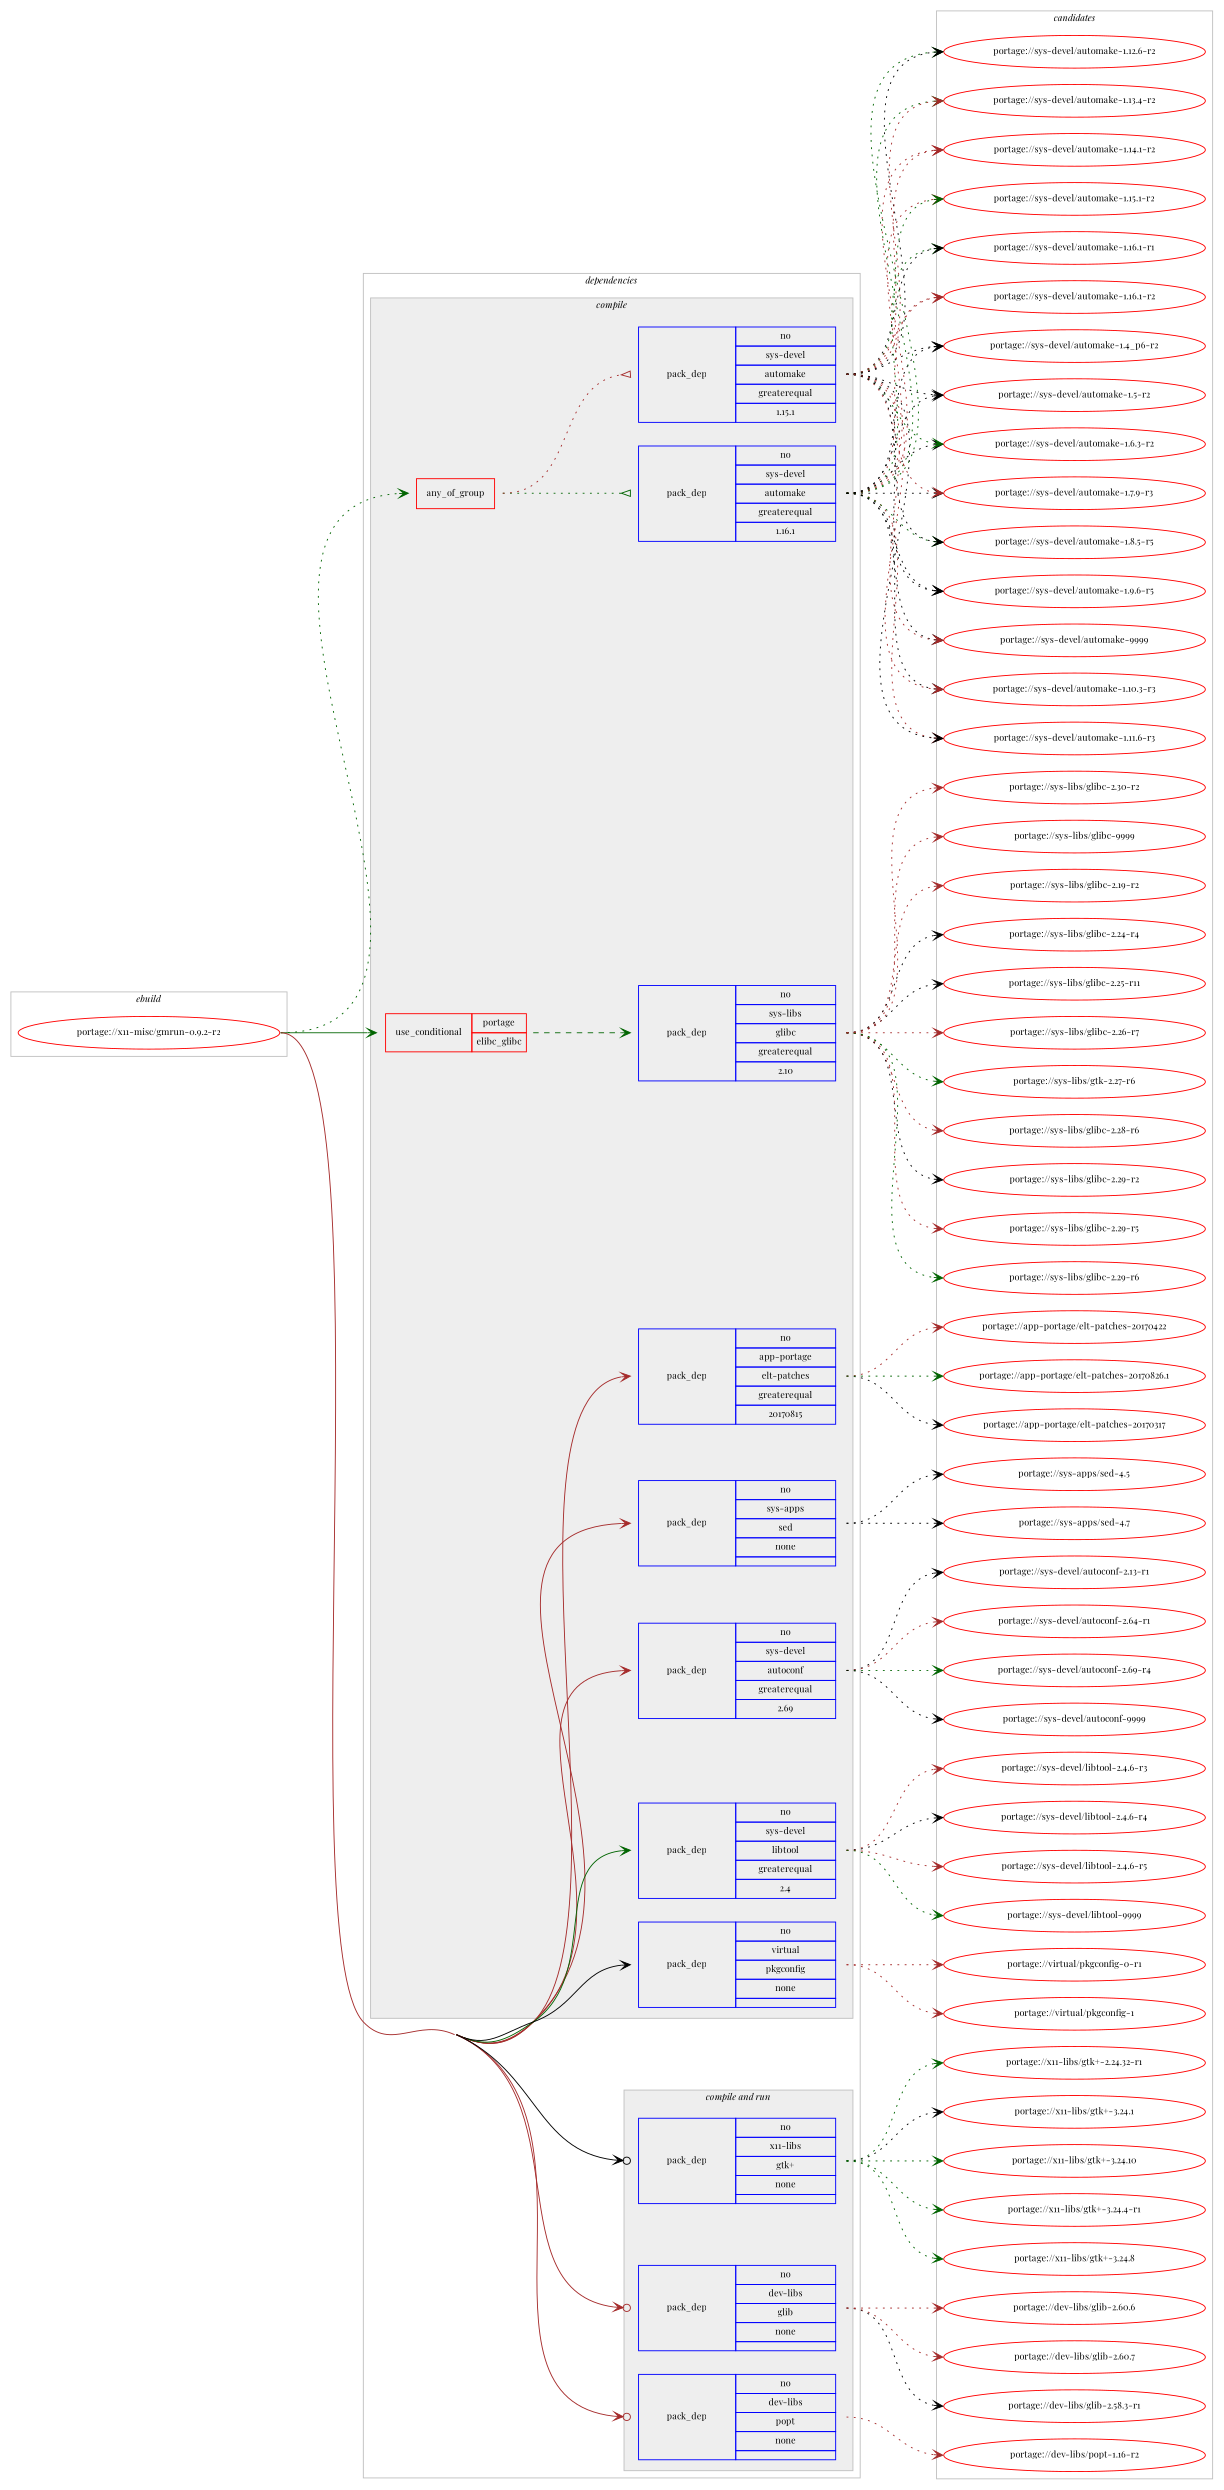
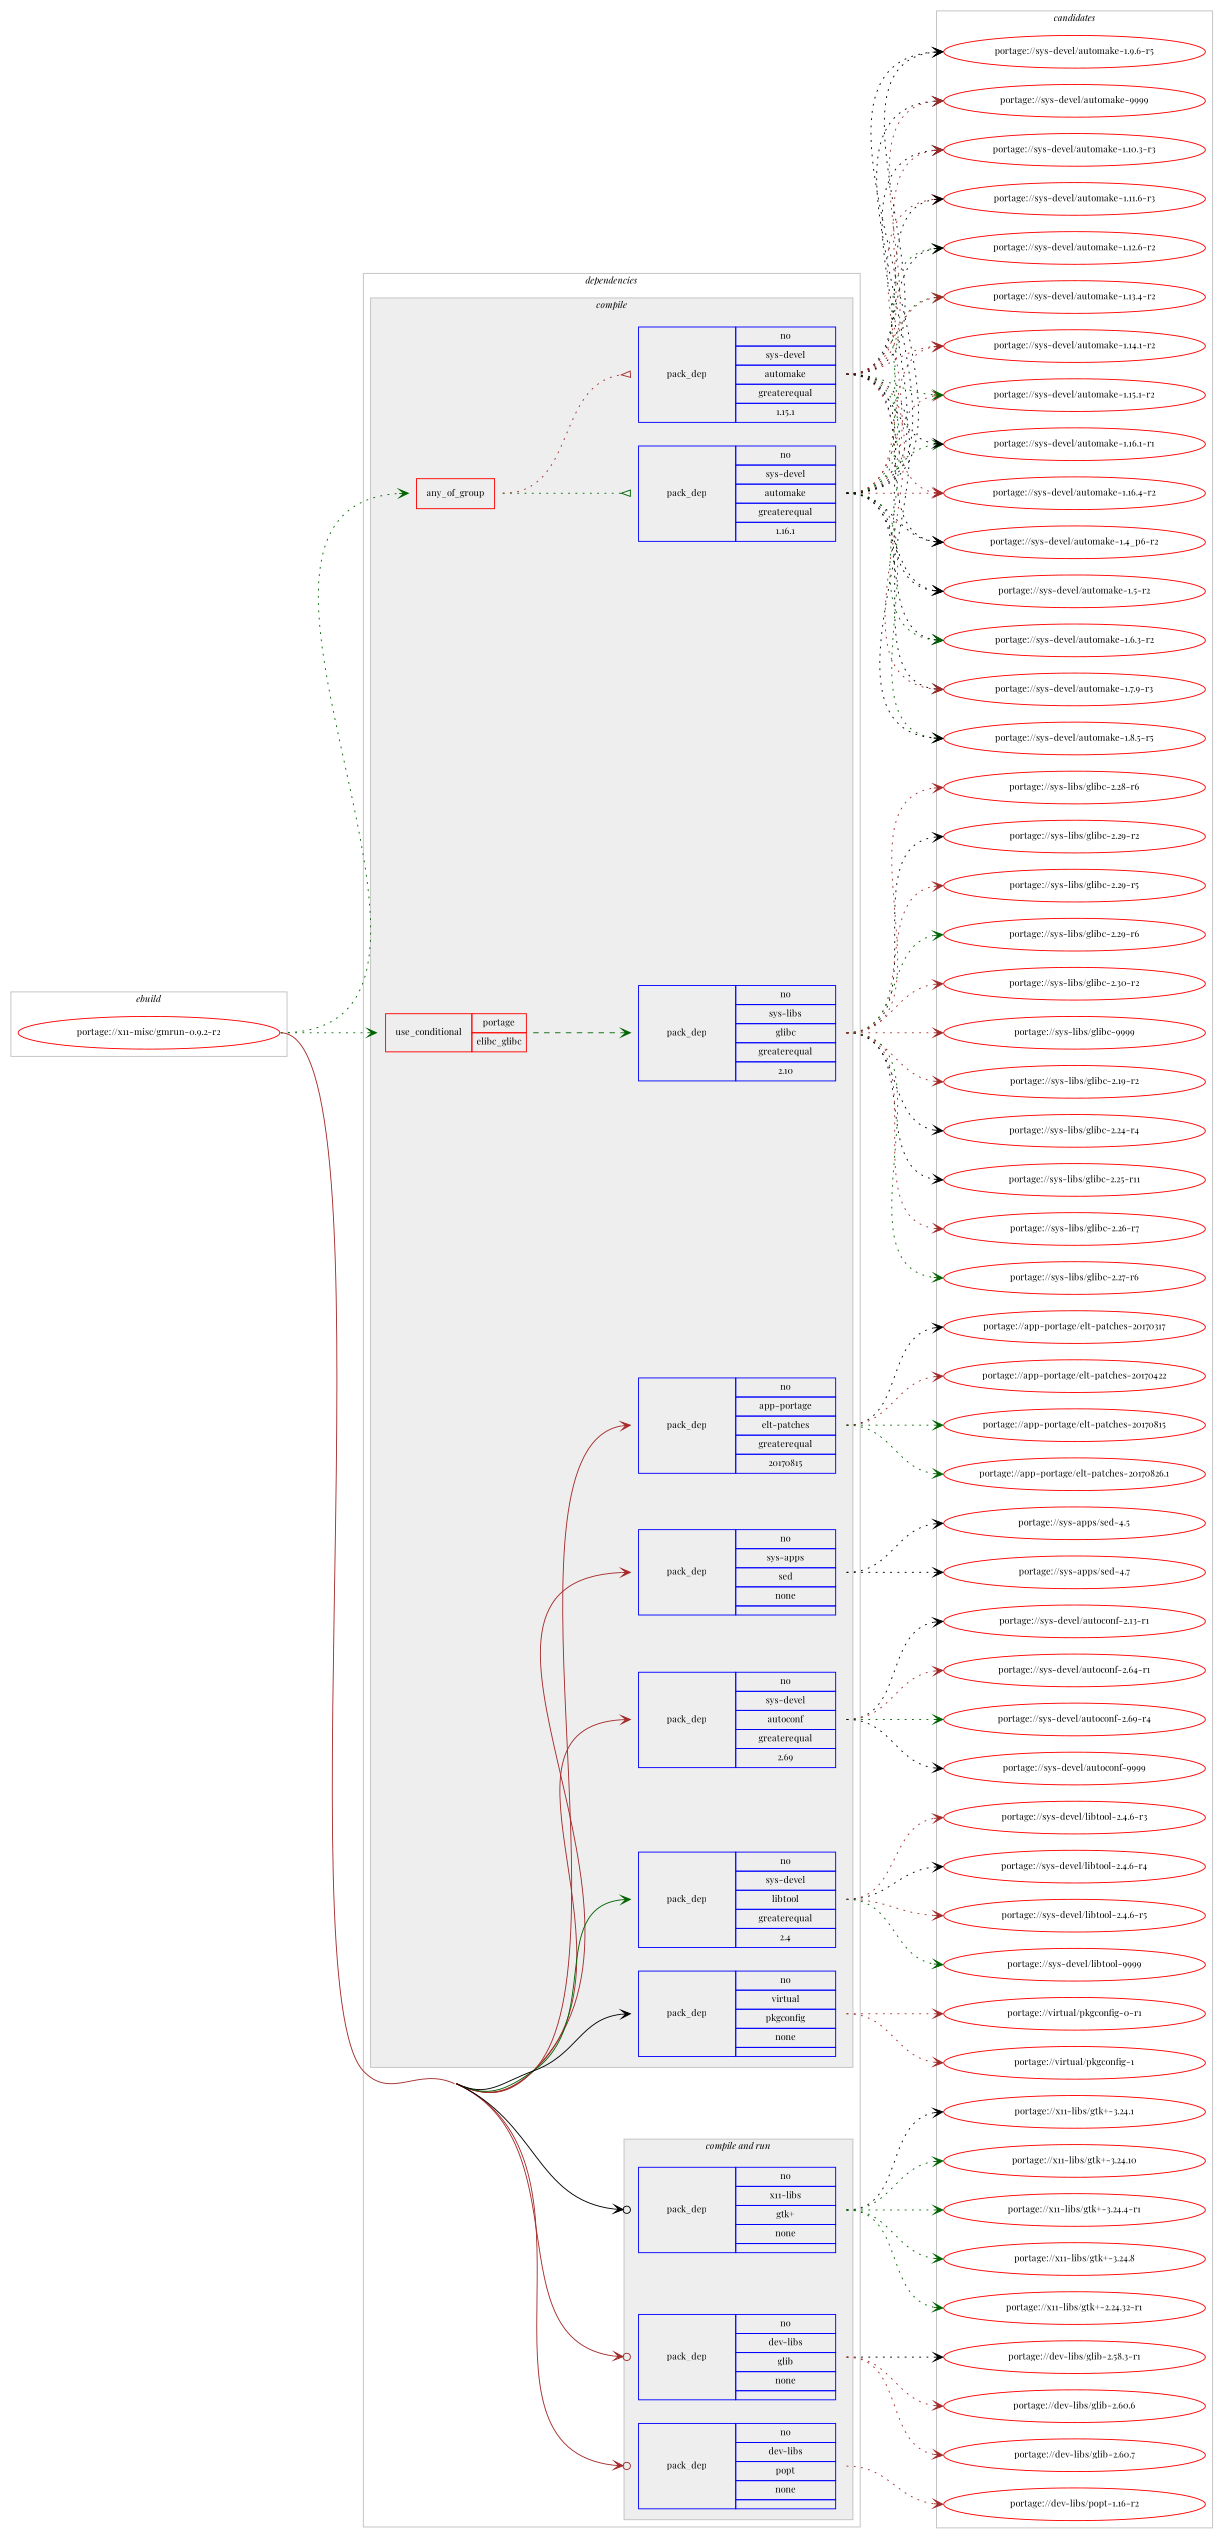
(1075, 297) -> (1075, 493)
(324, 1033) -> (324, 1033)
(1075, 1082) -> (1075, 1278)
none -> (1075, 1425)
